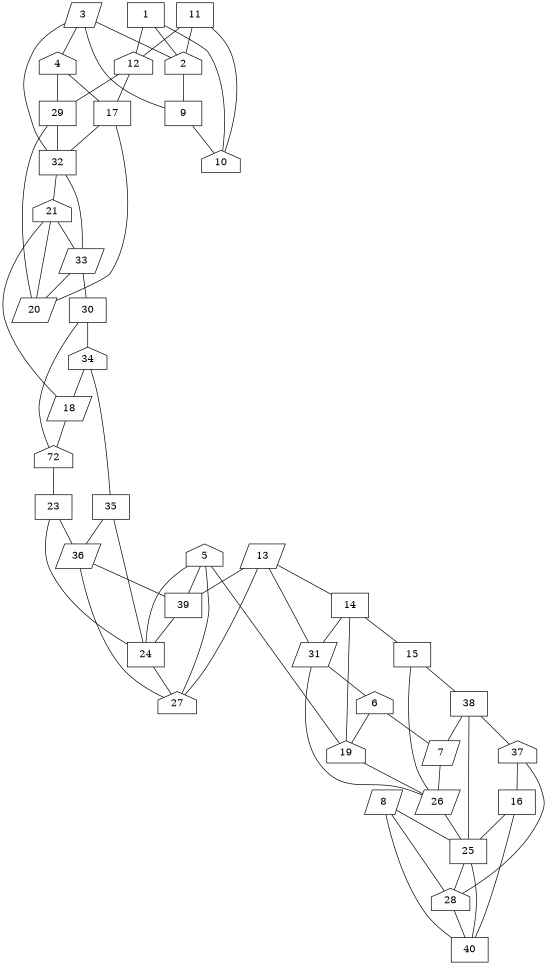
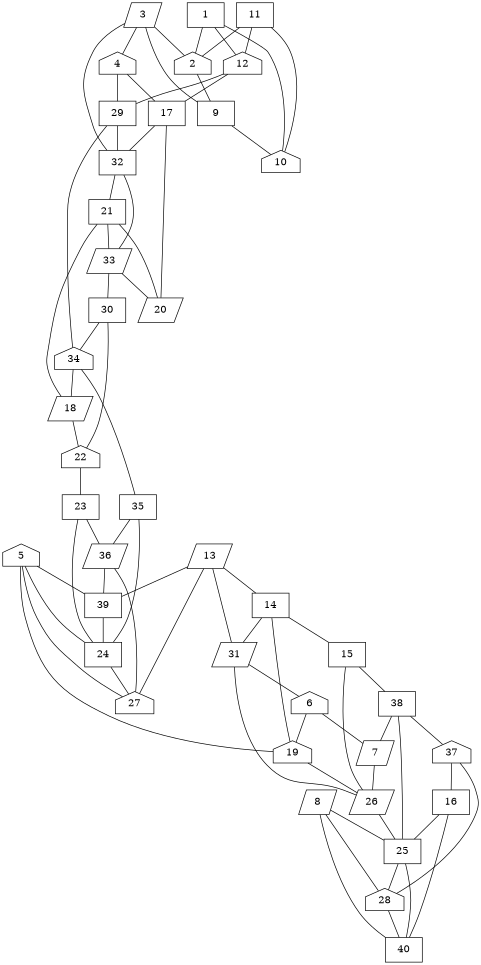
(23, 210) -> (68, 232)
(52, 212) -> (107, 212)
(54, 458) -> (81, 458)
